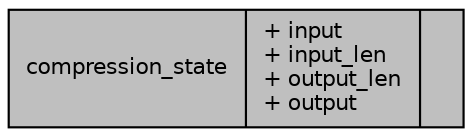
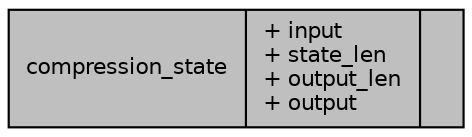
(325, 55) -> (325, 55)
